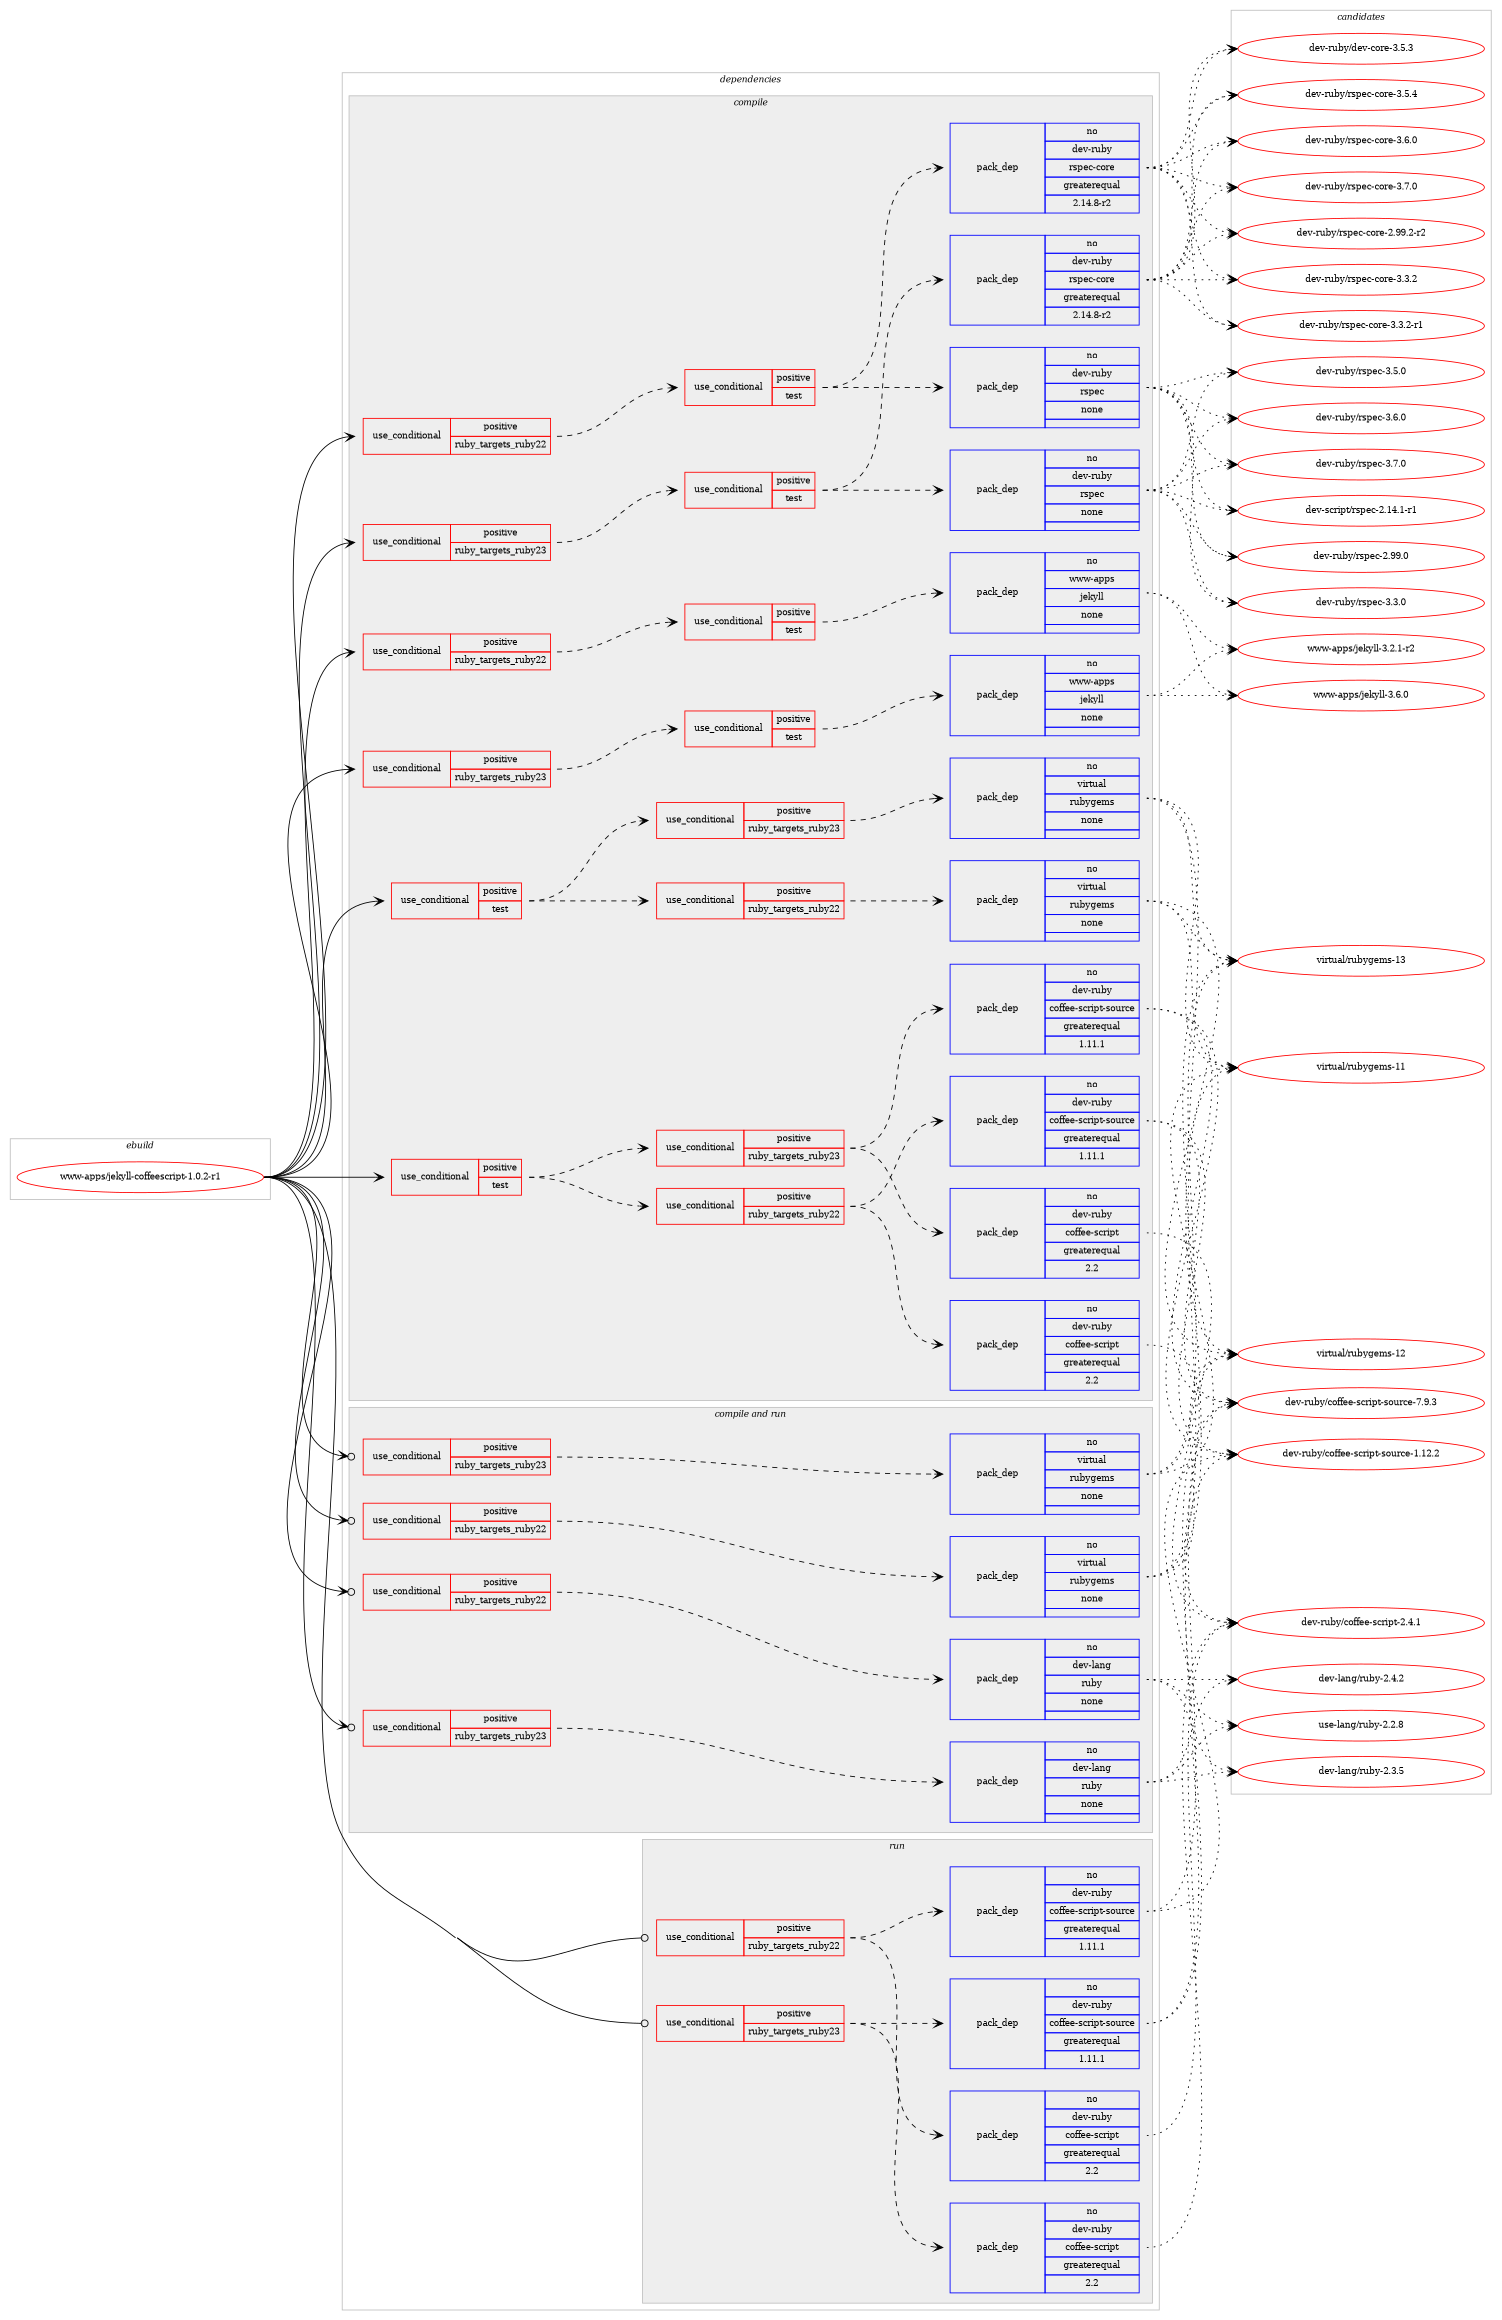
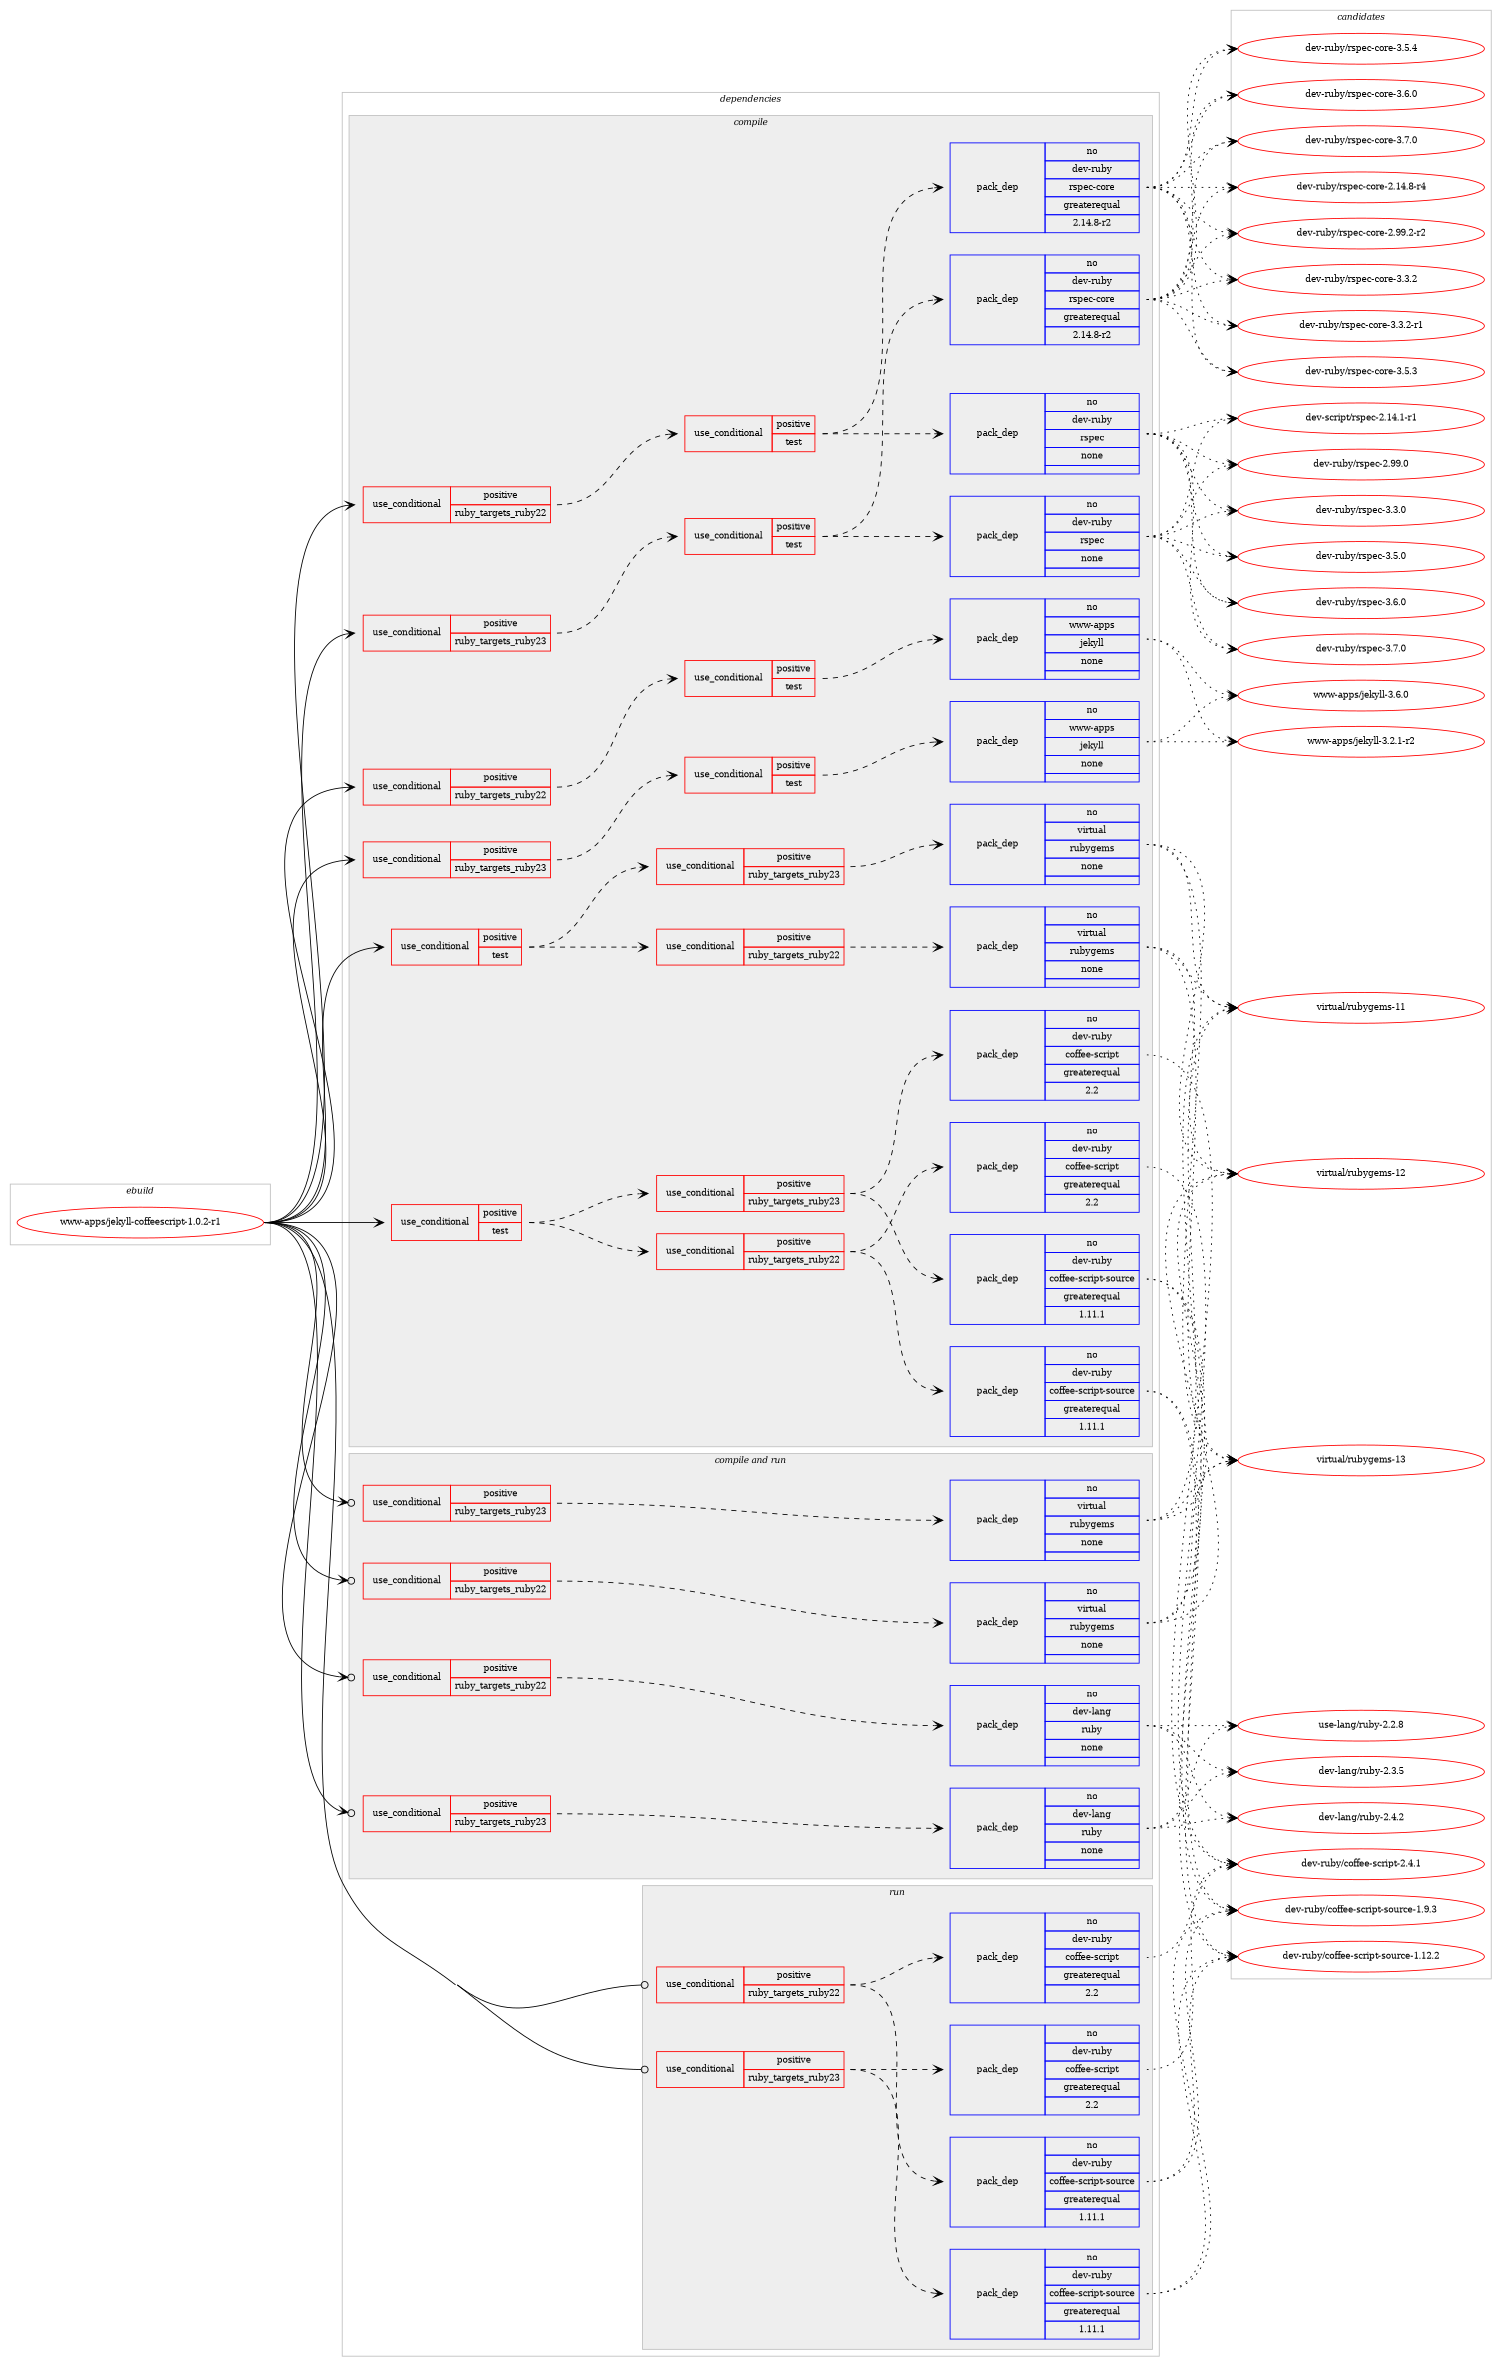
(1361, 49) -> (1361, 372)
none -> (1361, 187)
(1361, 1403) -> (1361, 1910)
